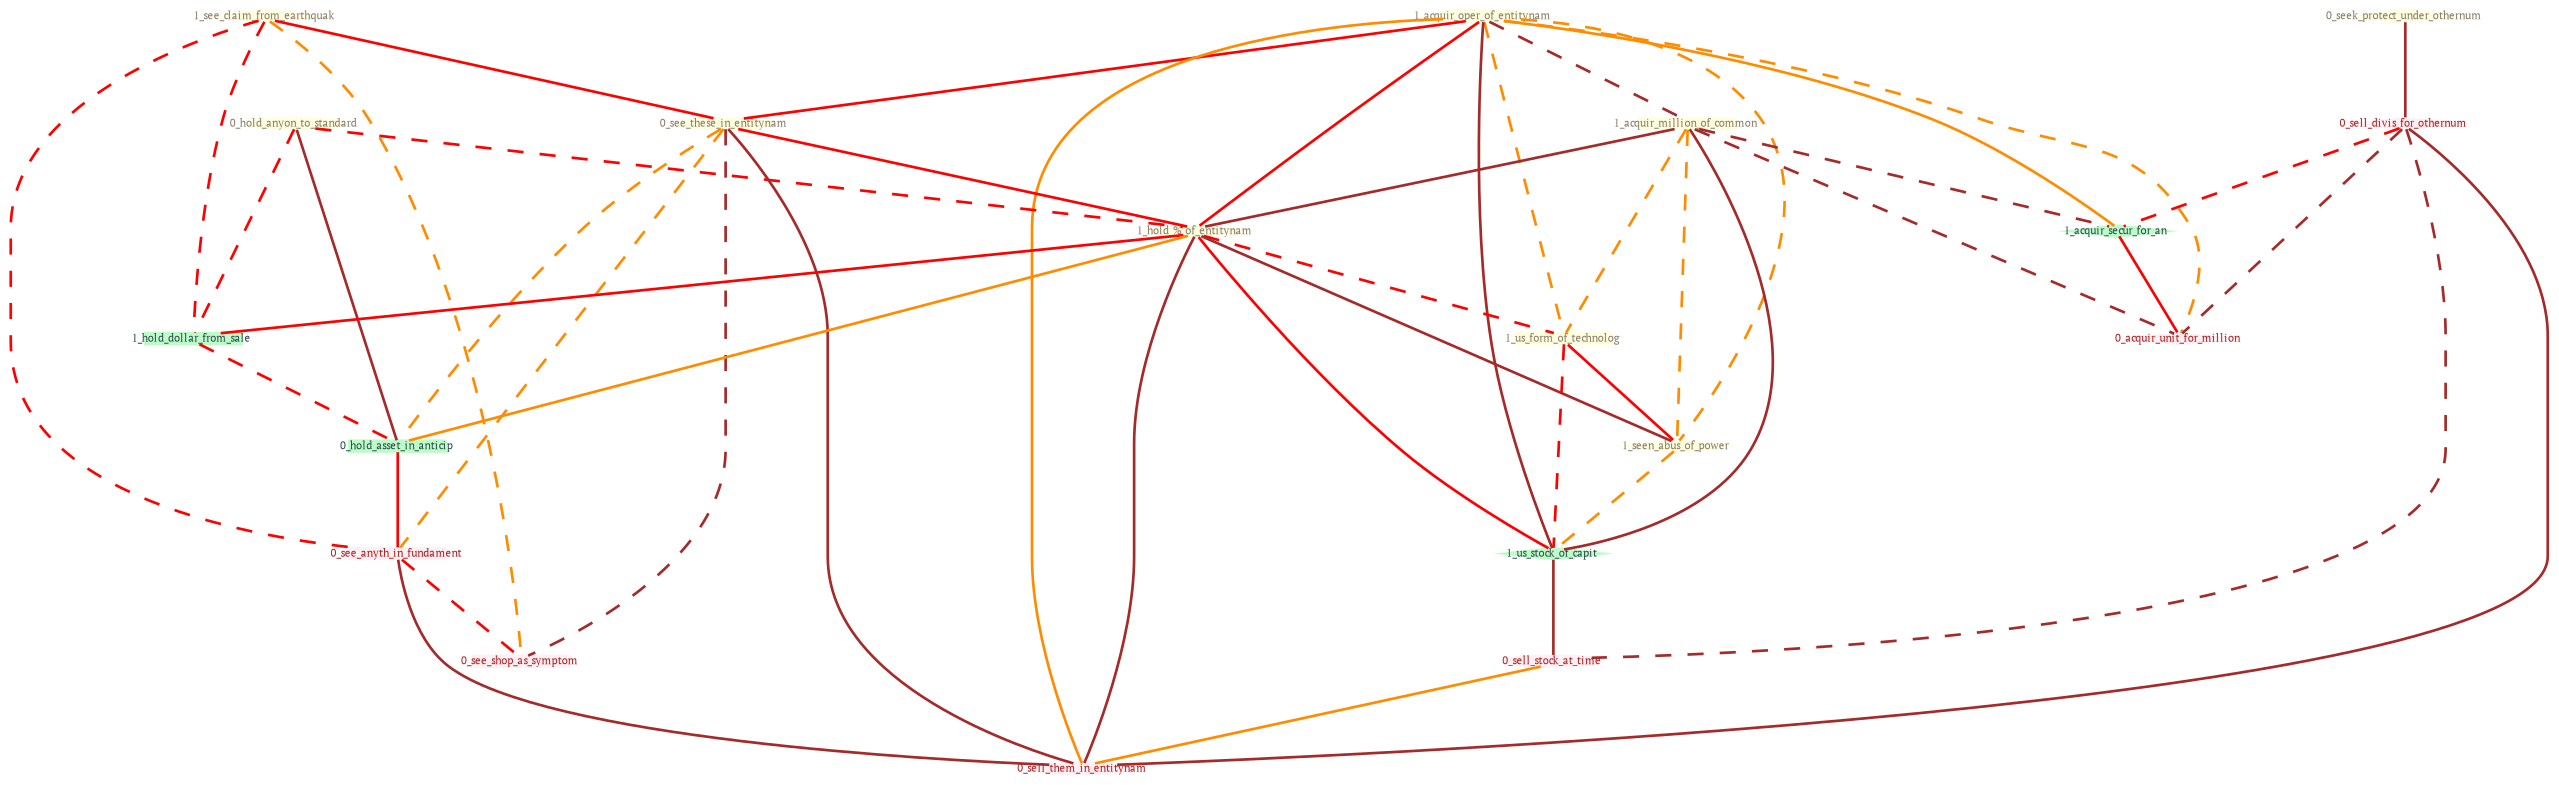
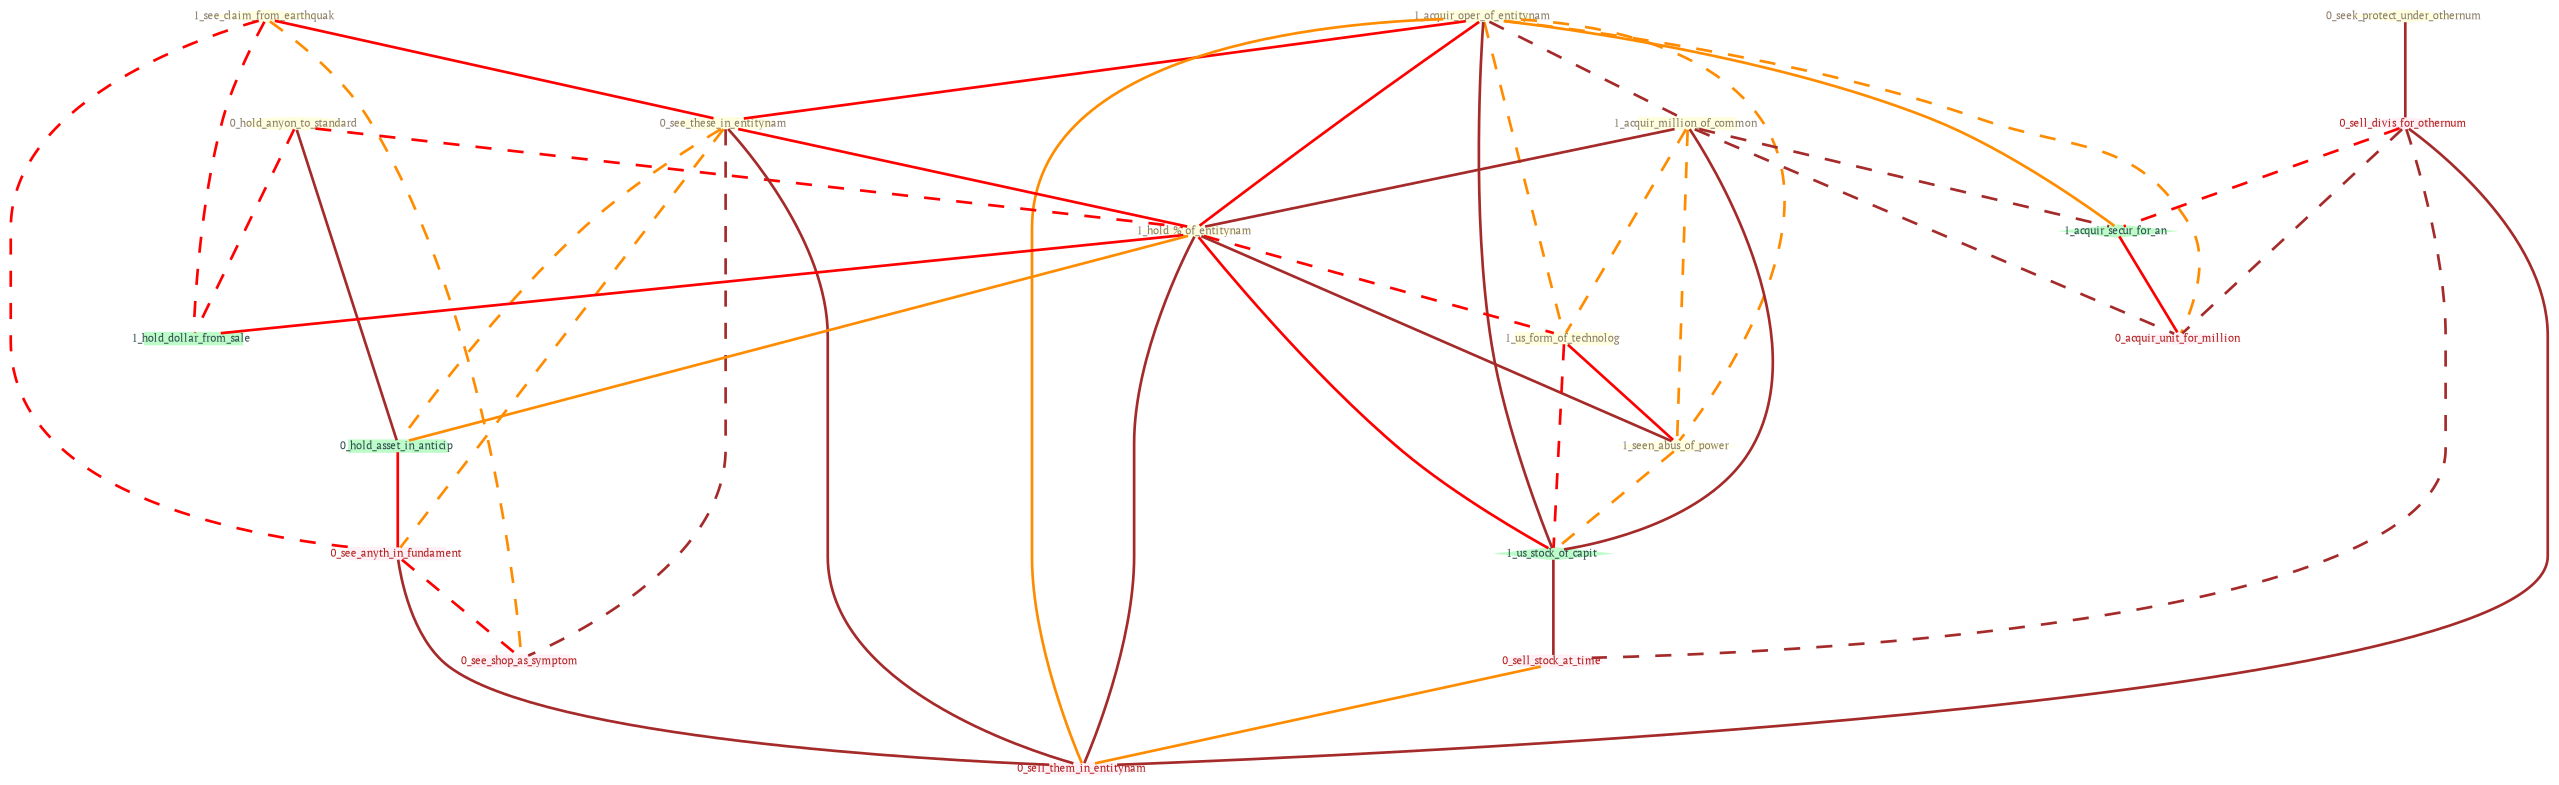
(296, 392) -> none
